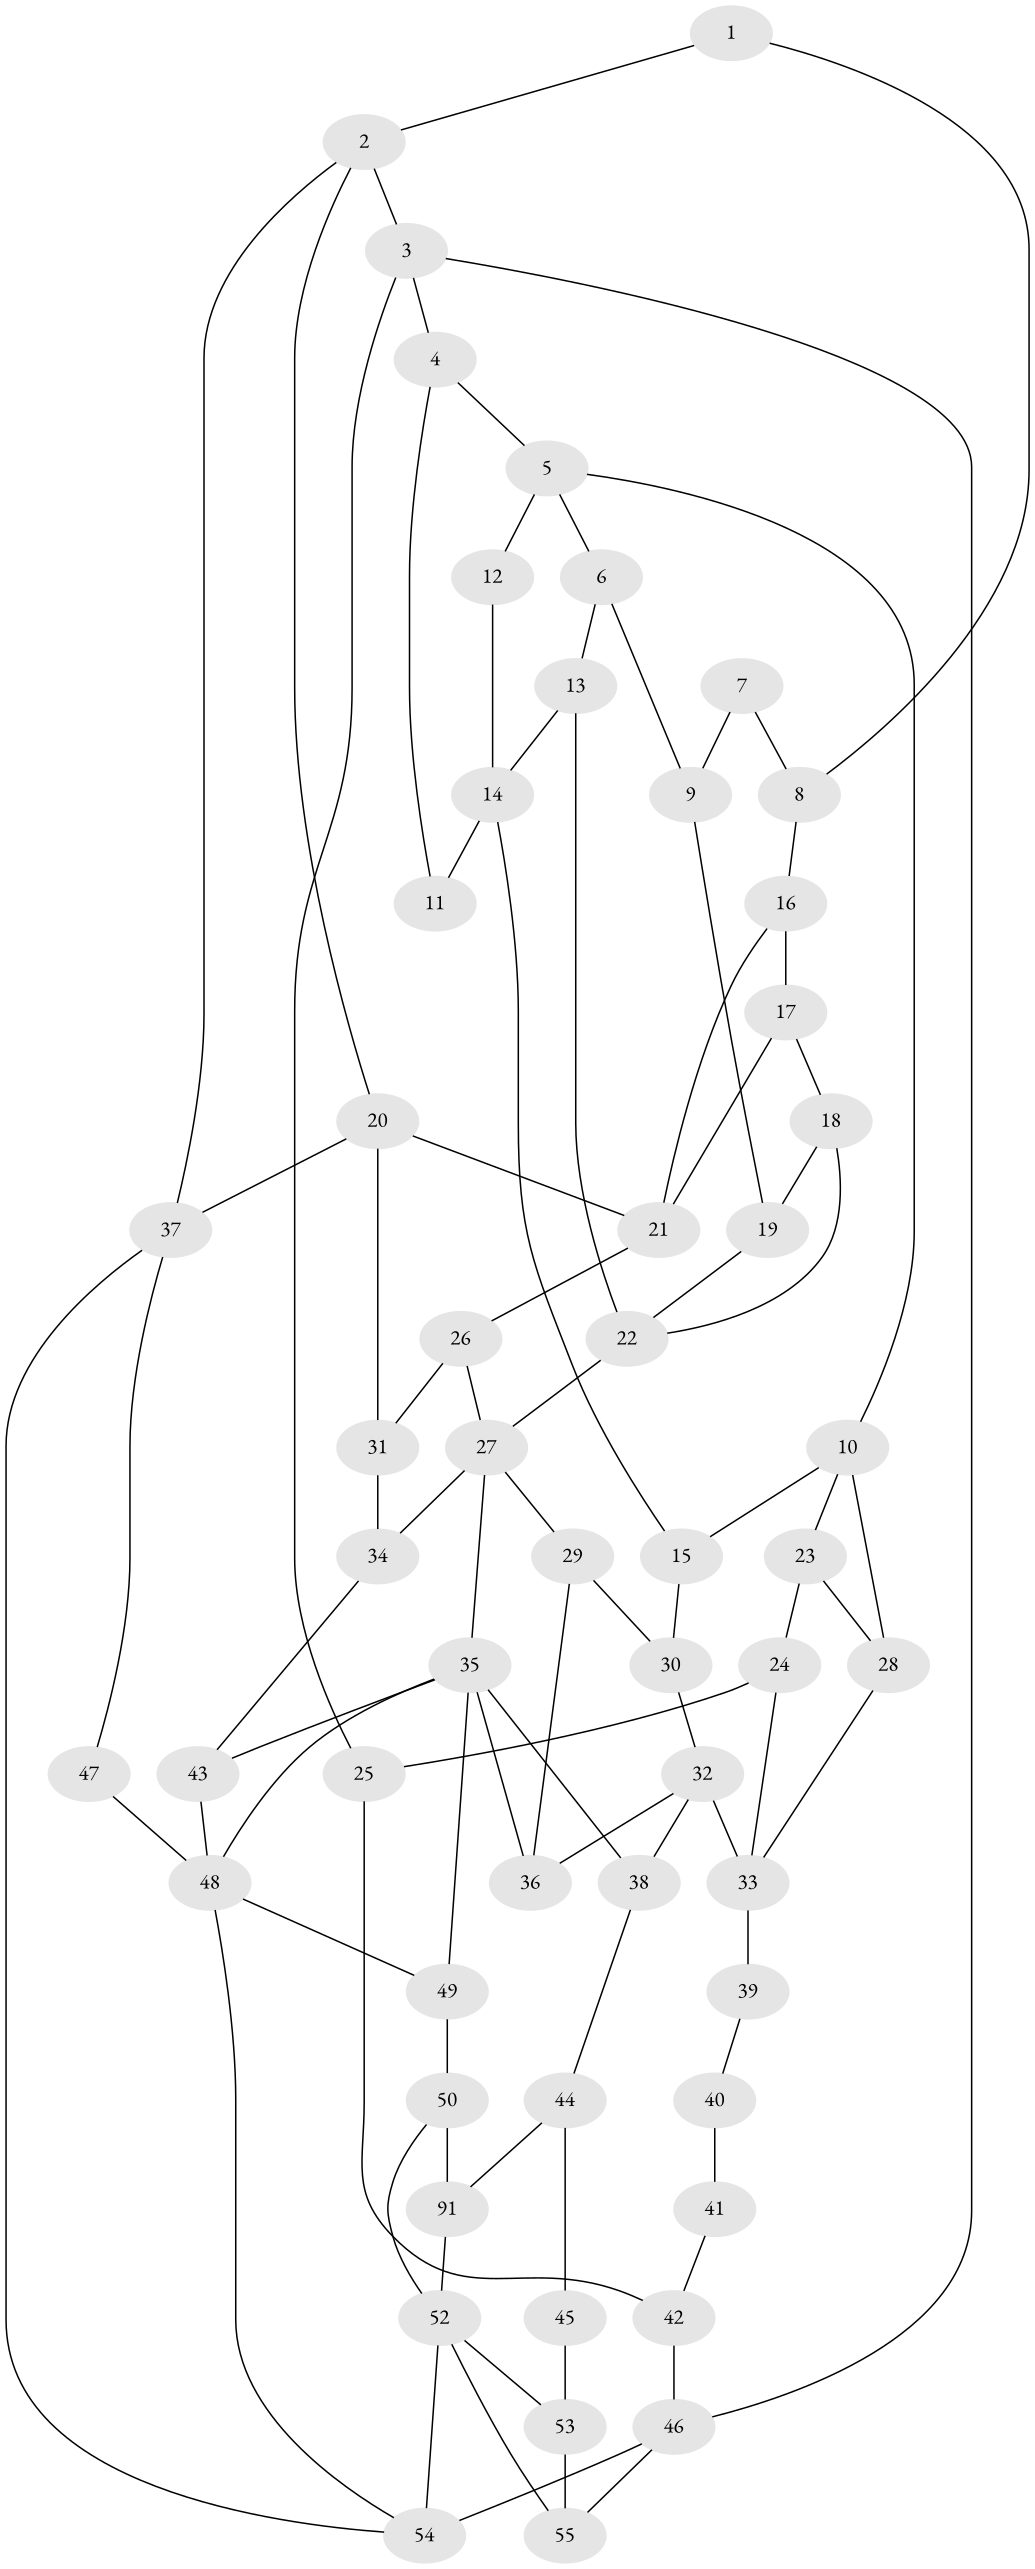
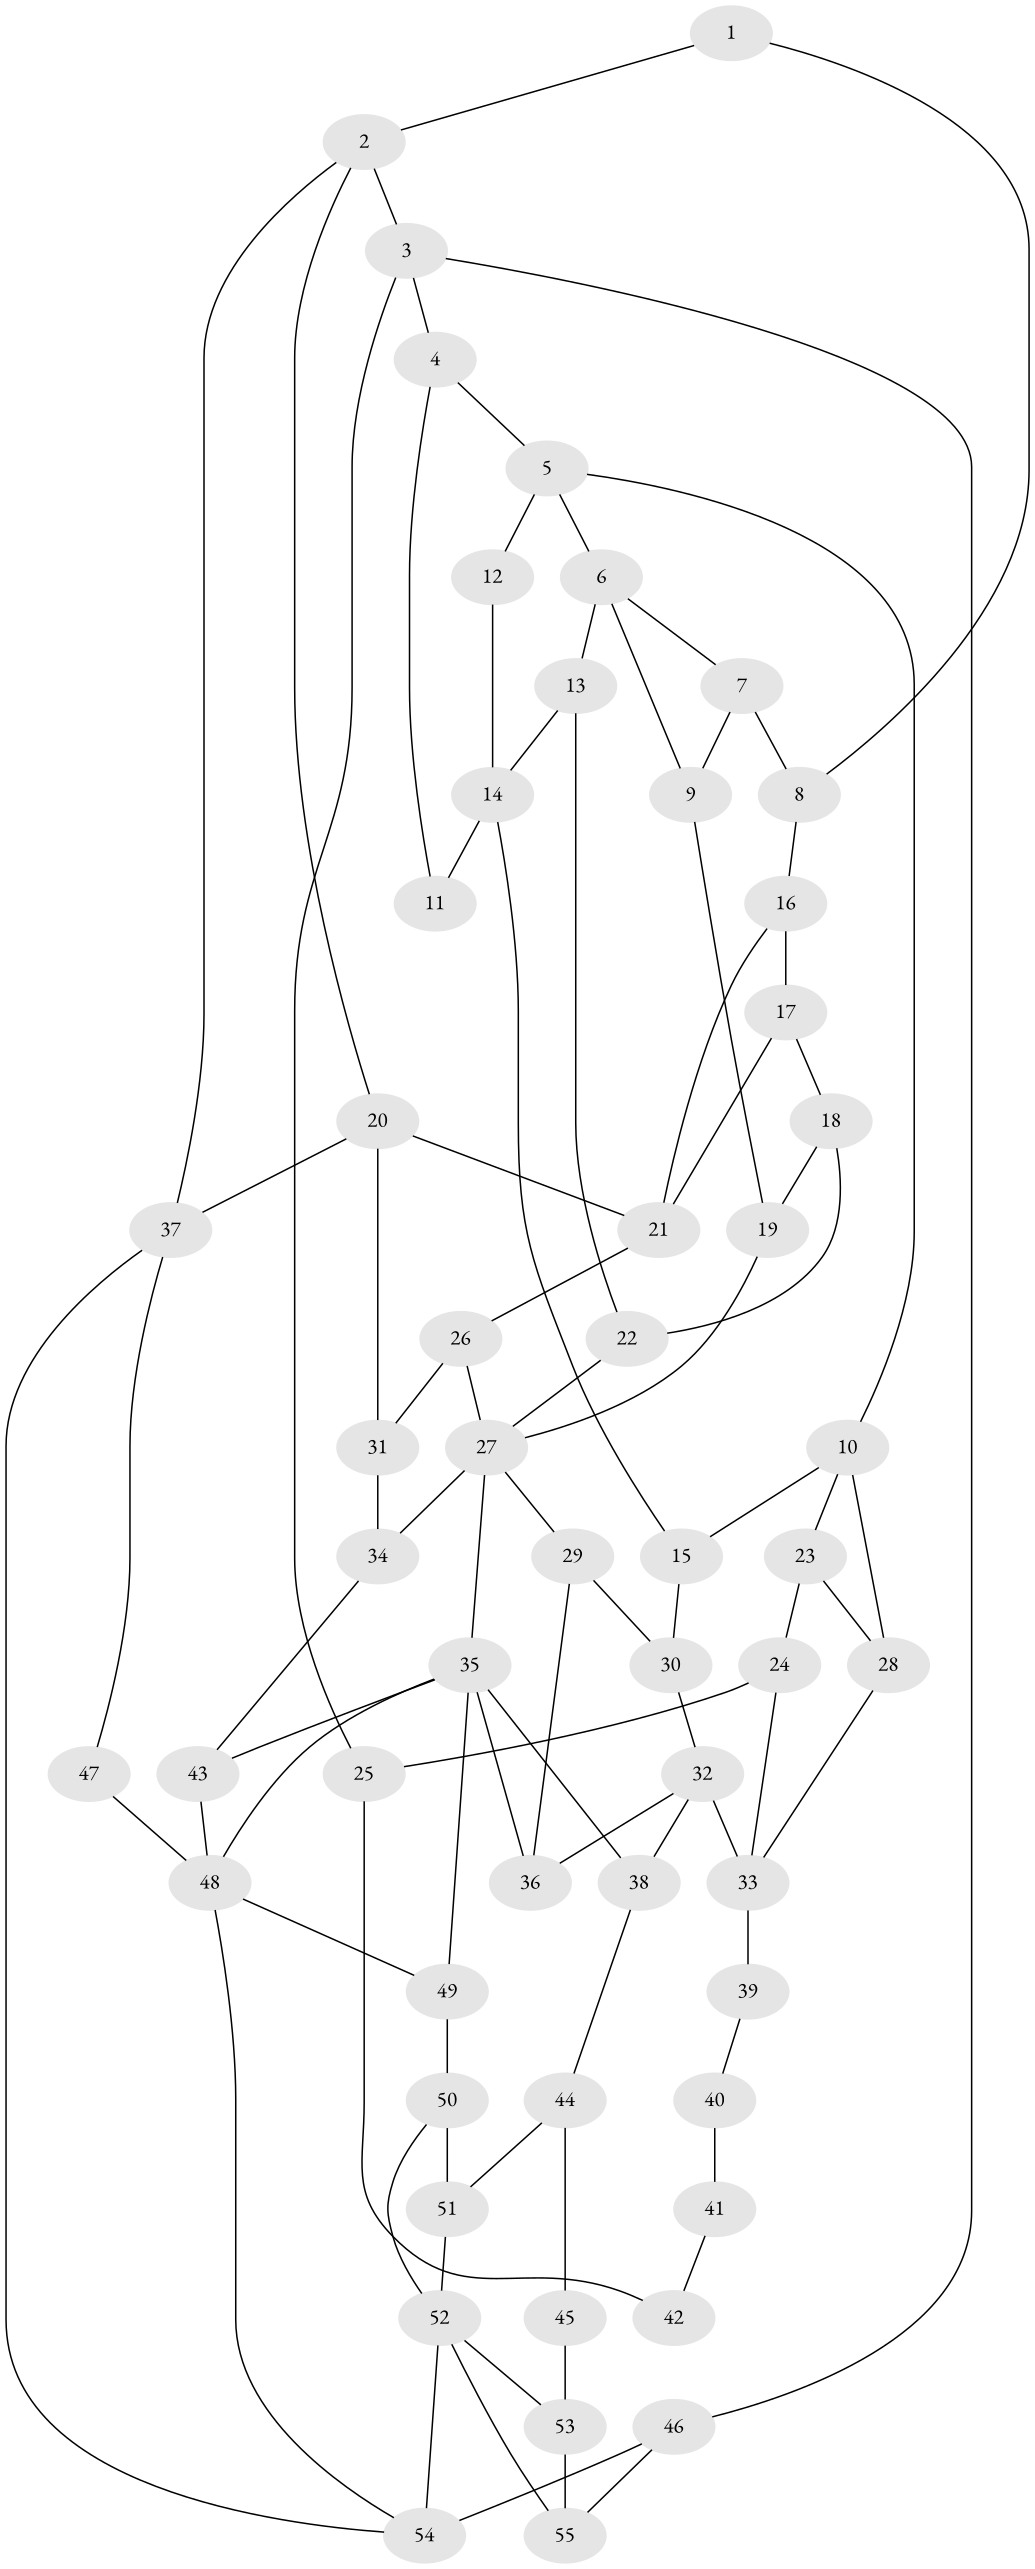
none -> (672, 632)
(697, 1284) -> (666, 1378)
(447, 2209) -> (447, 2209)
(674, 2373) -> none
